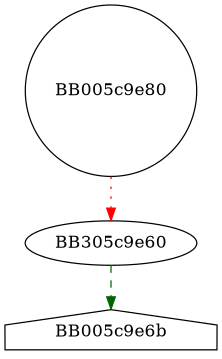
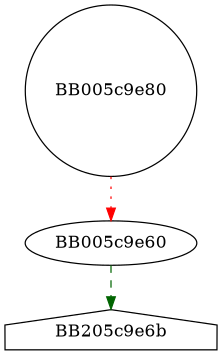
(111, 243) -> (111, 243)
(111, 332) -> (111, 332)
